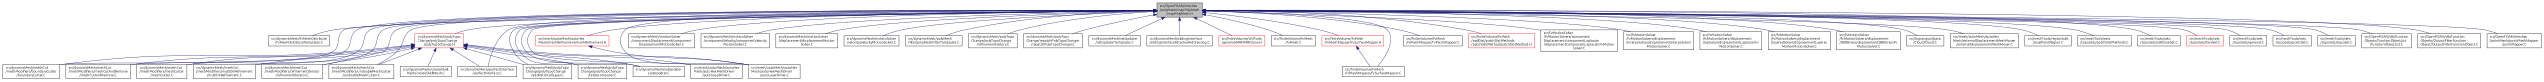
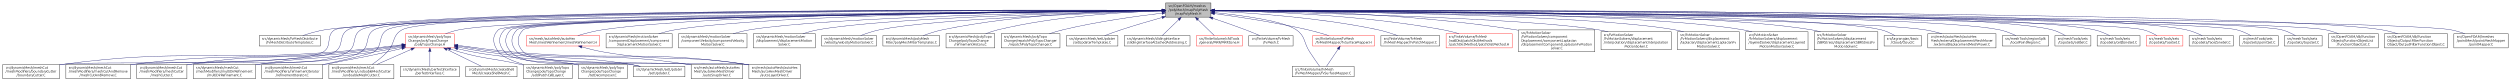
(809, 13) -> none
(2104, 41) -> (2073, 41)
(2248, 41) -> (2211, 41)
